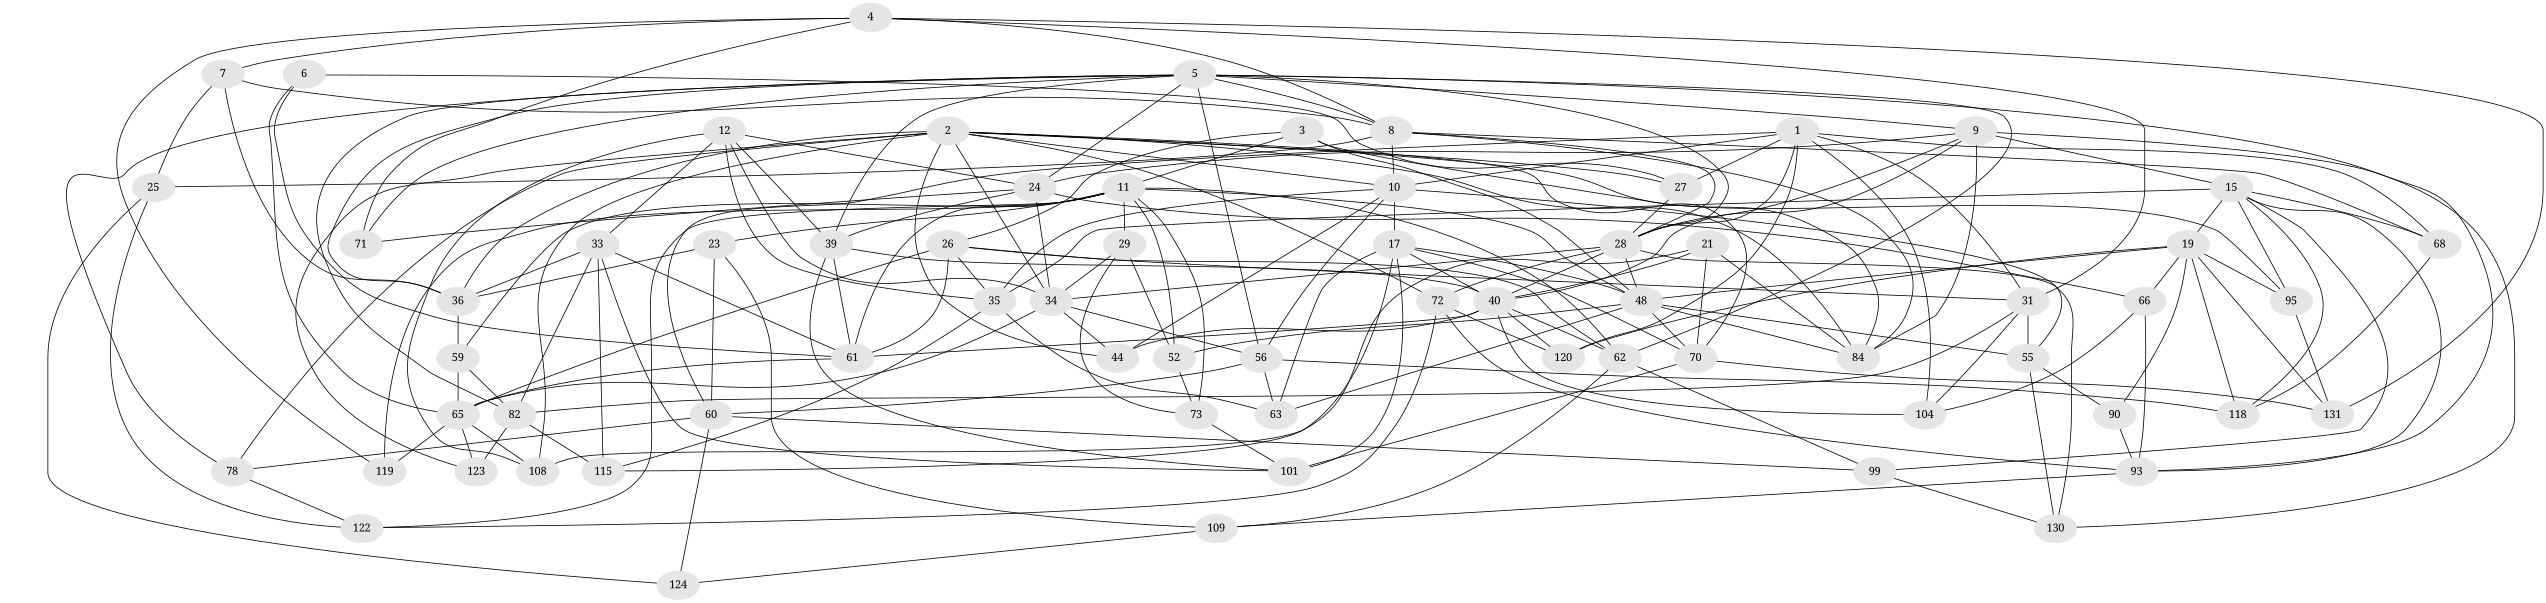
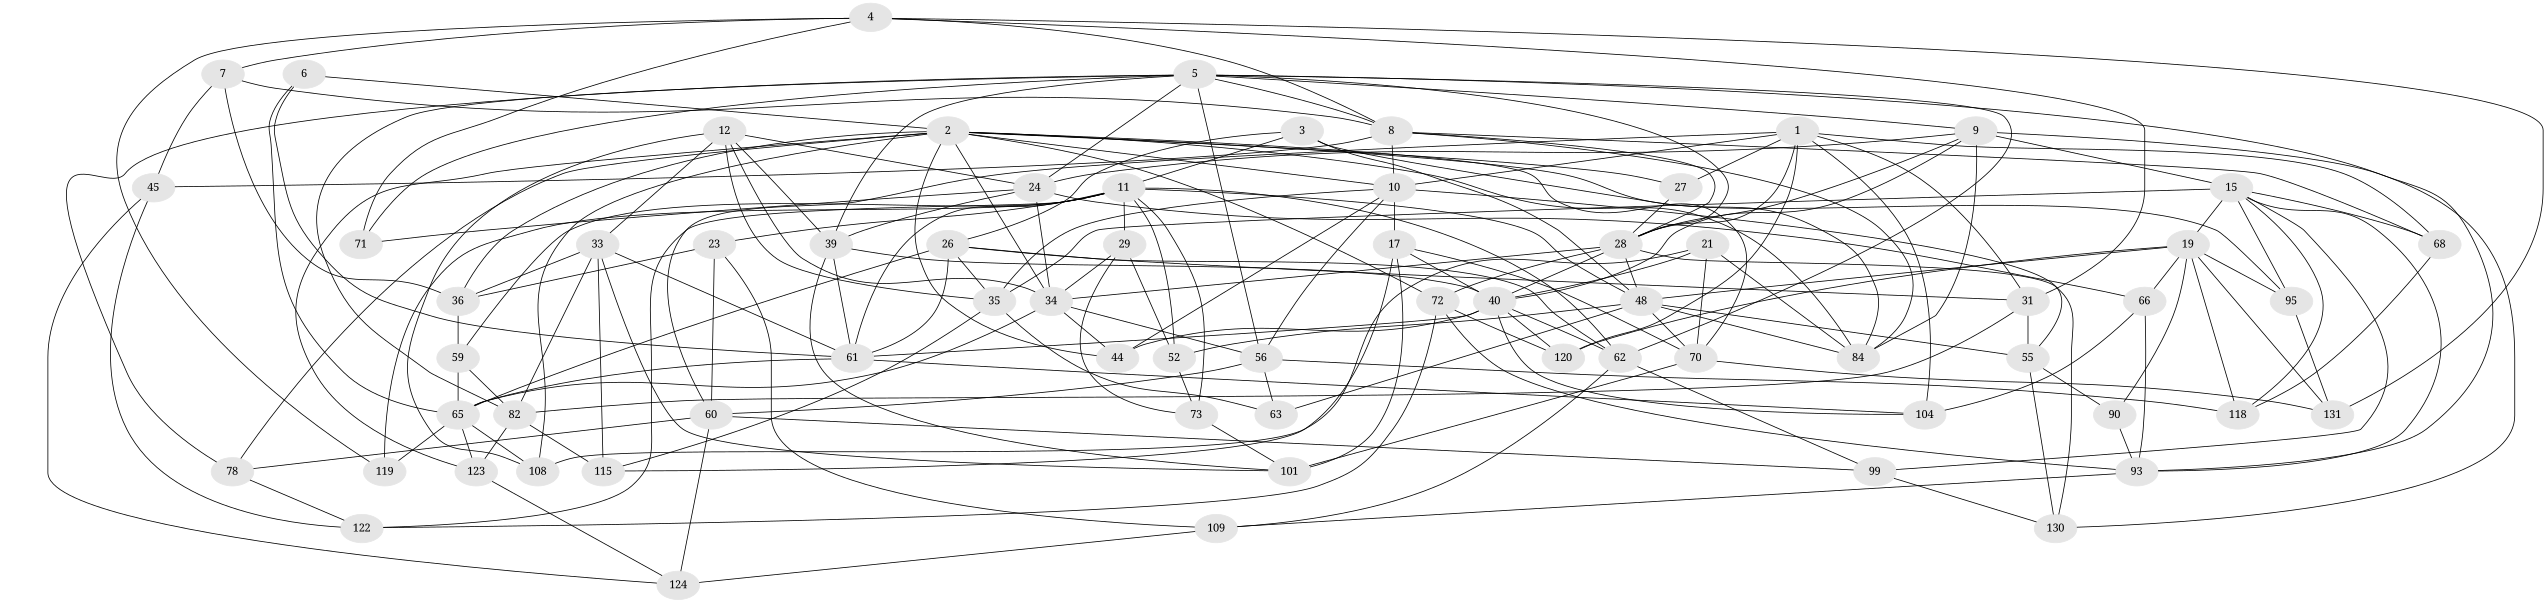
(1072, 90) -> (626, 103)
(630, 97) -> none
(154, 188) -> (154, 188)
(1542, 270) -> none
(1311, 314) -> none
(1978, 359) -> (1389, 388)
none -> (581, 531)
